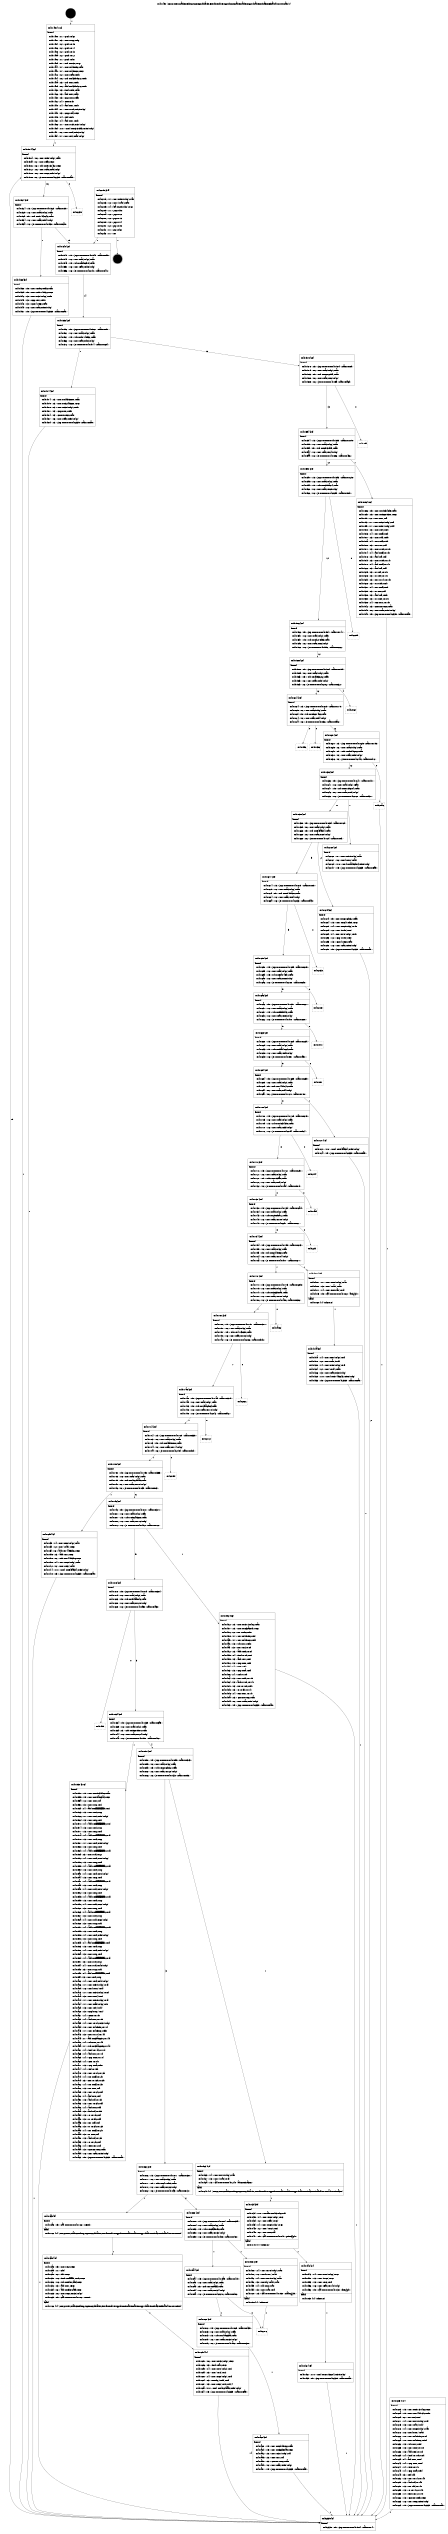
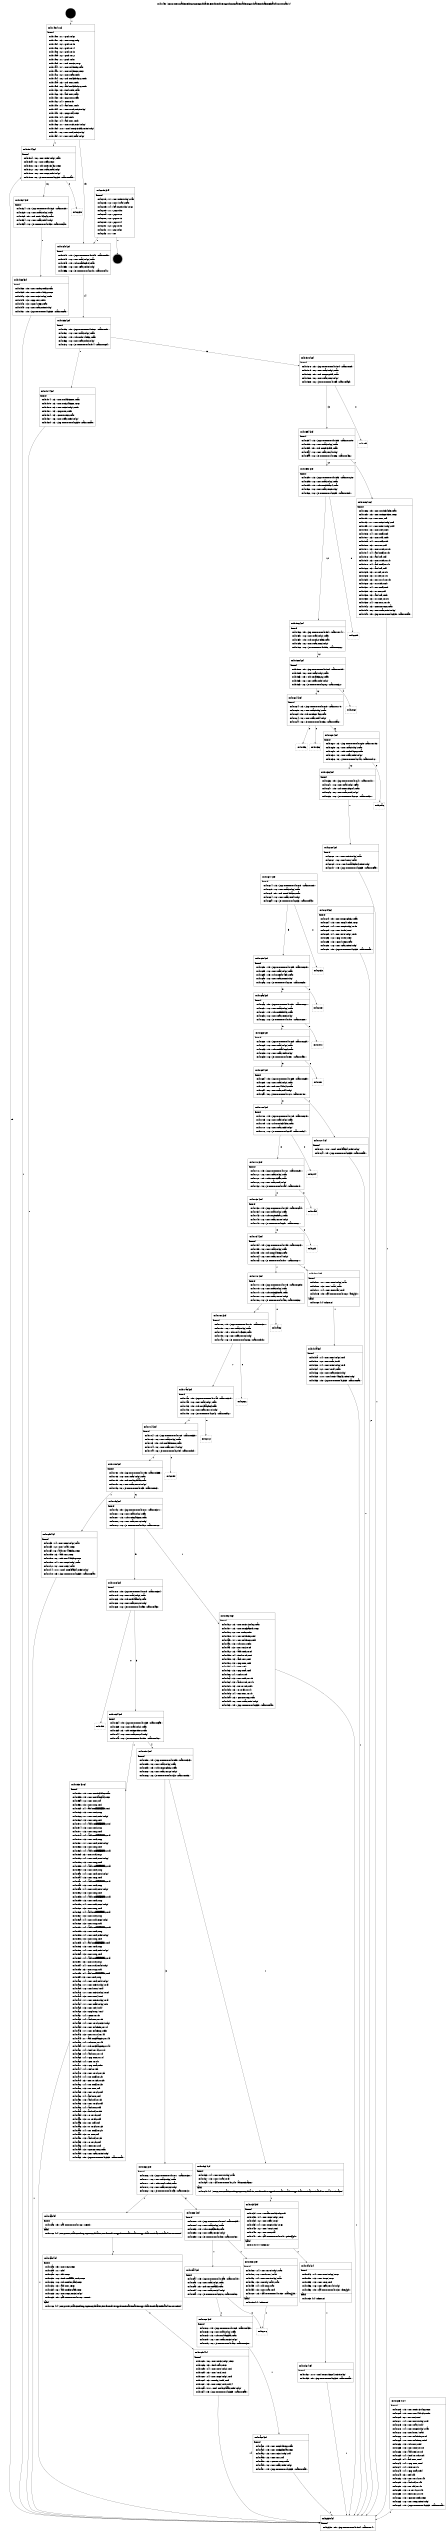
(62, 235) -> (84, 191)
(319, 827) -> none
(381, 1663) -> (376, 1693)
